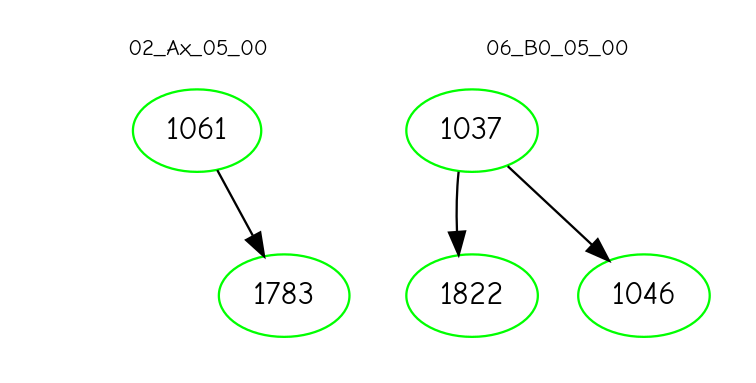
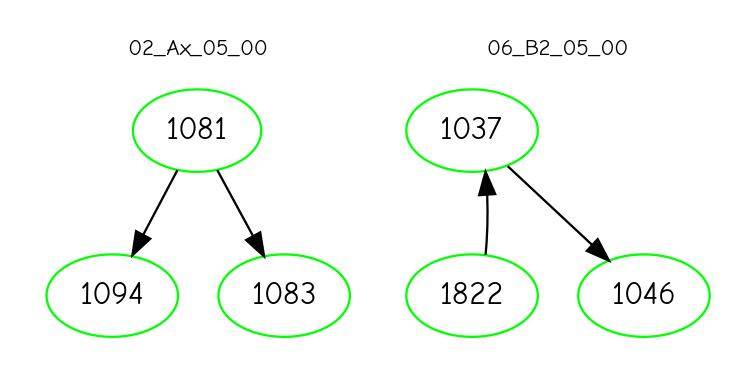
(558, 49) -> (558, 49)
(197, 131) -> (197, 131)
(457, 202) -> (487, 225)
none -> (112, 296)
(284, 296) -> (284, 296)
